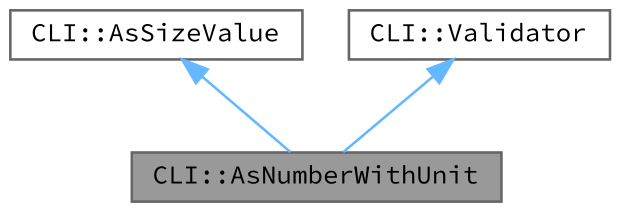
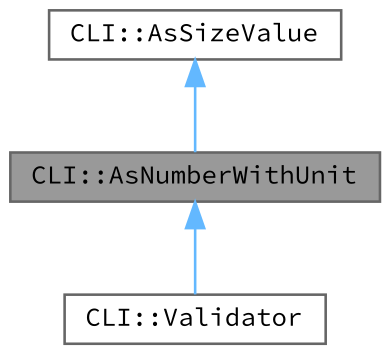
(388, 114) -> (195, 261)
